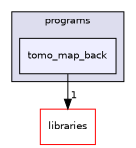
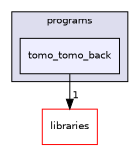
(68, 56) -> (70, 56)
